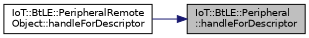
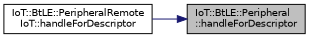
(78, 19) -> (78, 19)
